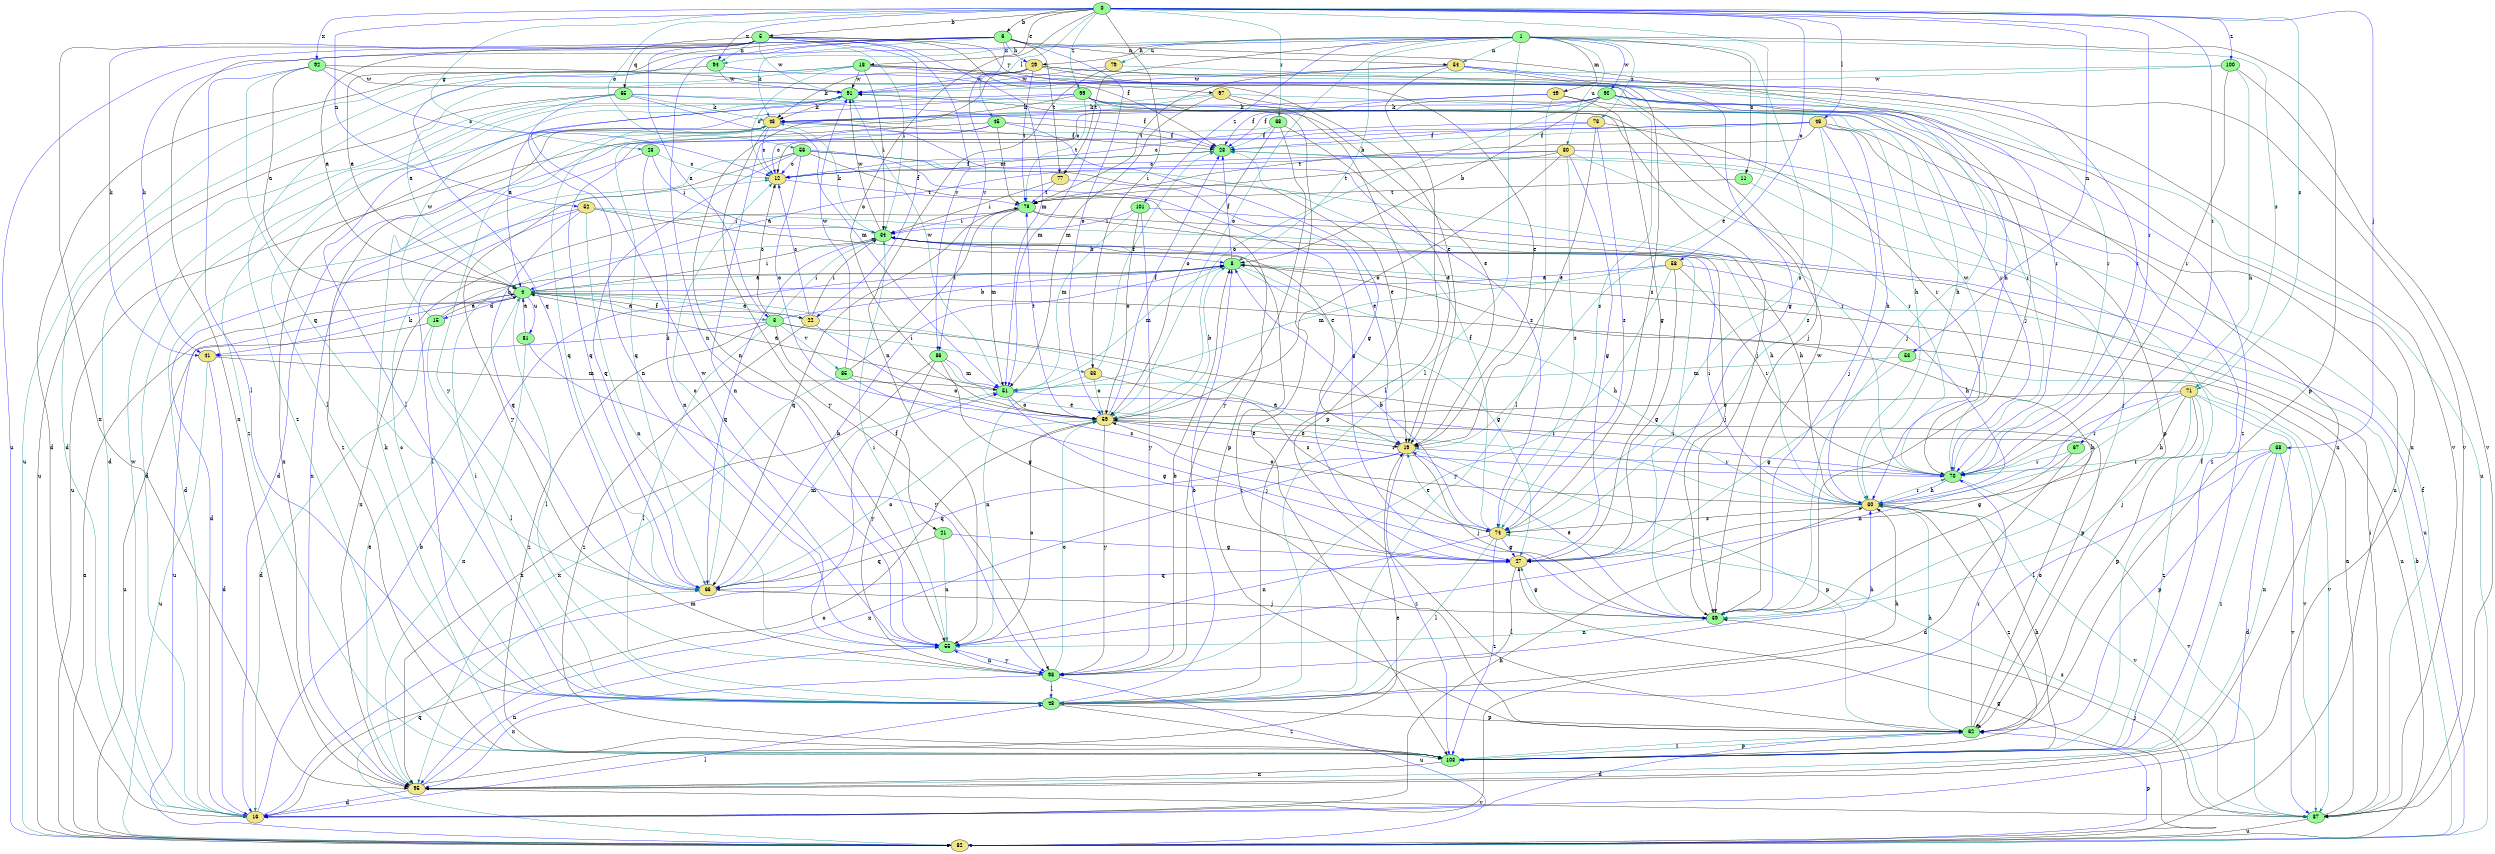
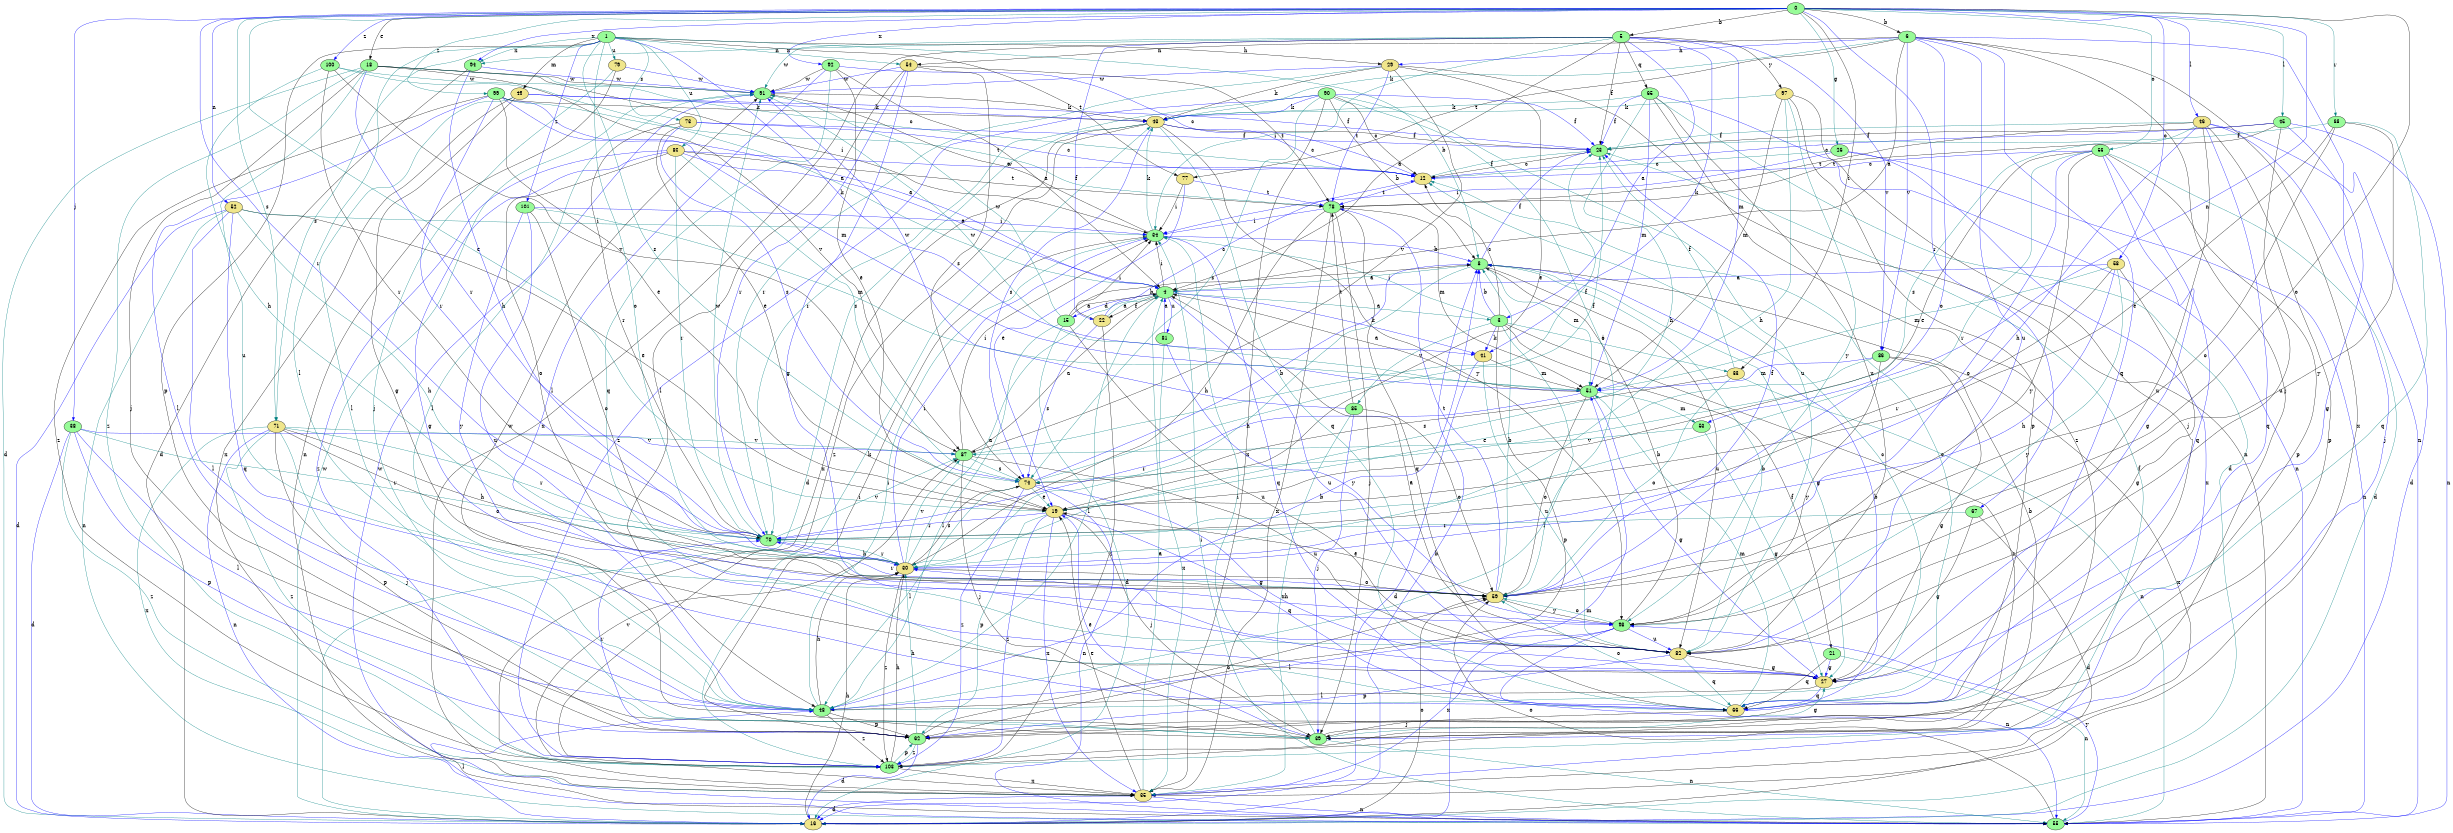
(1596, 43) -> none
(1744, 179) -> none
(1458, 379) -> (1647, 401)
(1254, 434) -> (58, 441)
(410, 727) -> (2075, 609)
(417, 789) -> (1143, 796)
